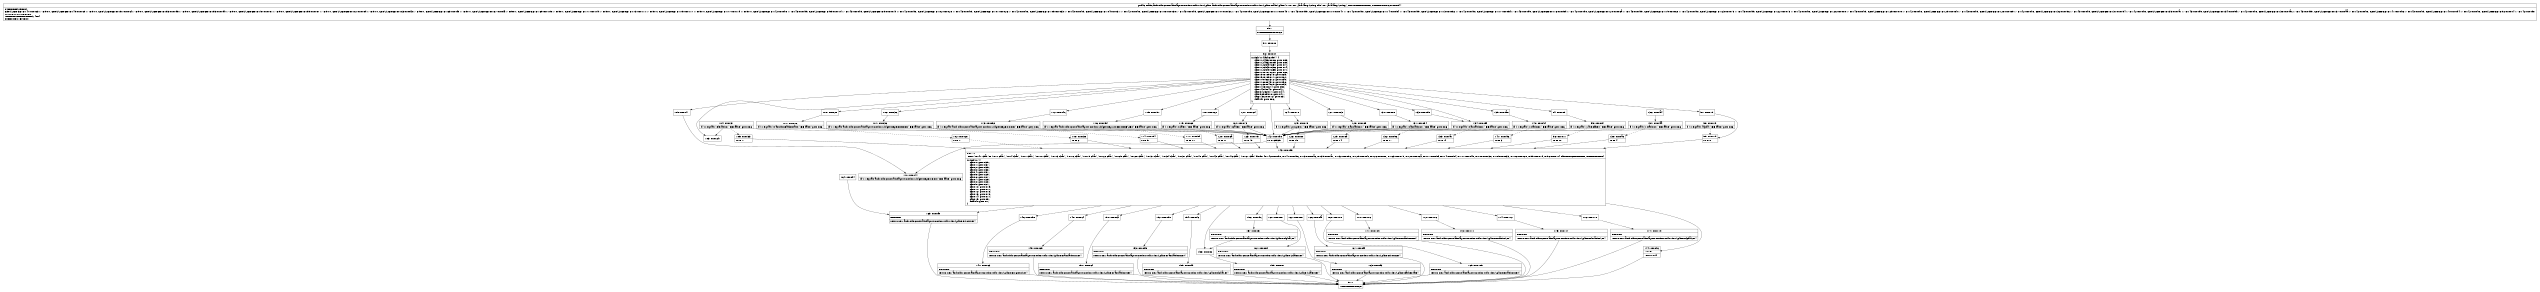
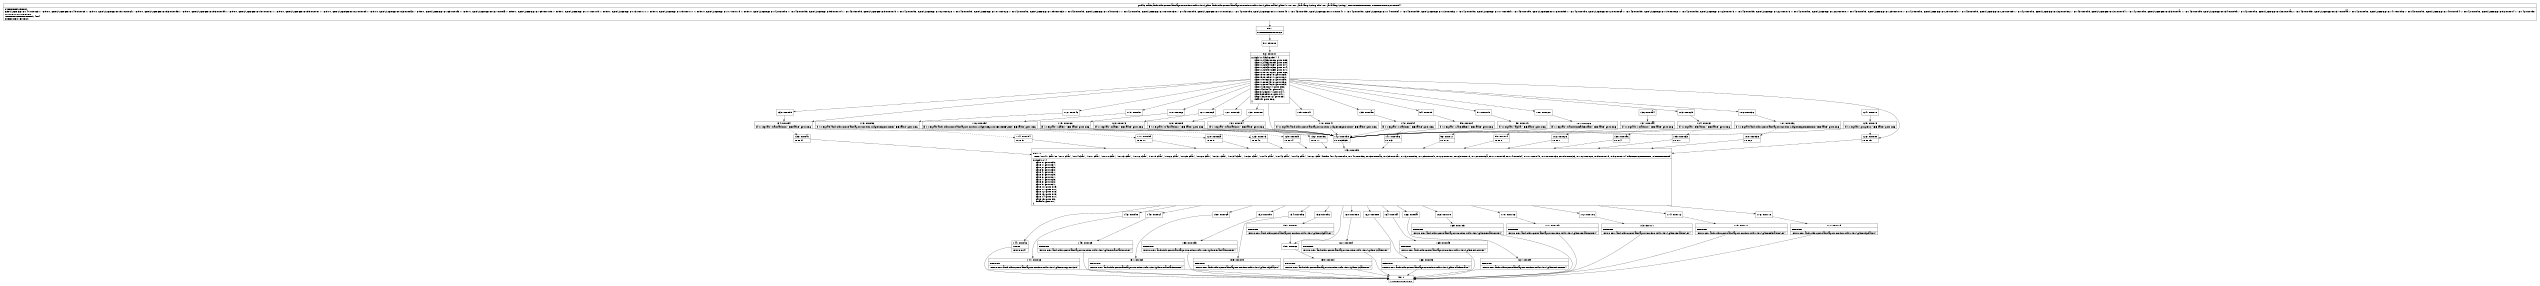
(1288, 106) -> (1611, 88)
(1738, 123) -> (1500, 118)
(720, 132) -> (1694, 118)
(1005, 144) -> (1530, 144)
(1088, 144) -> (1333, 131)
(1006, 209) -> (1385, 208)
